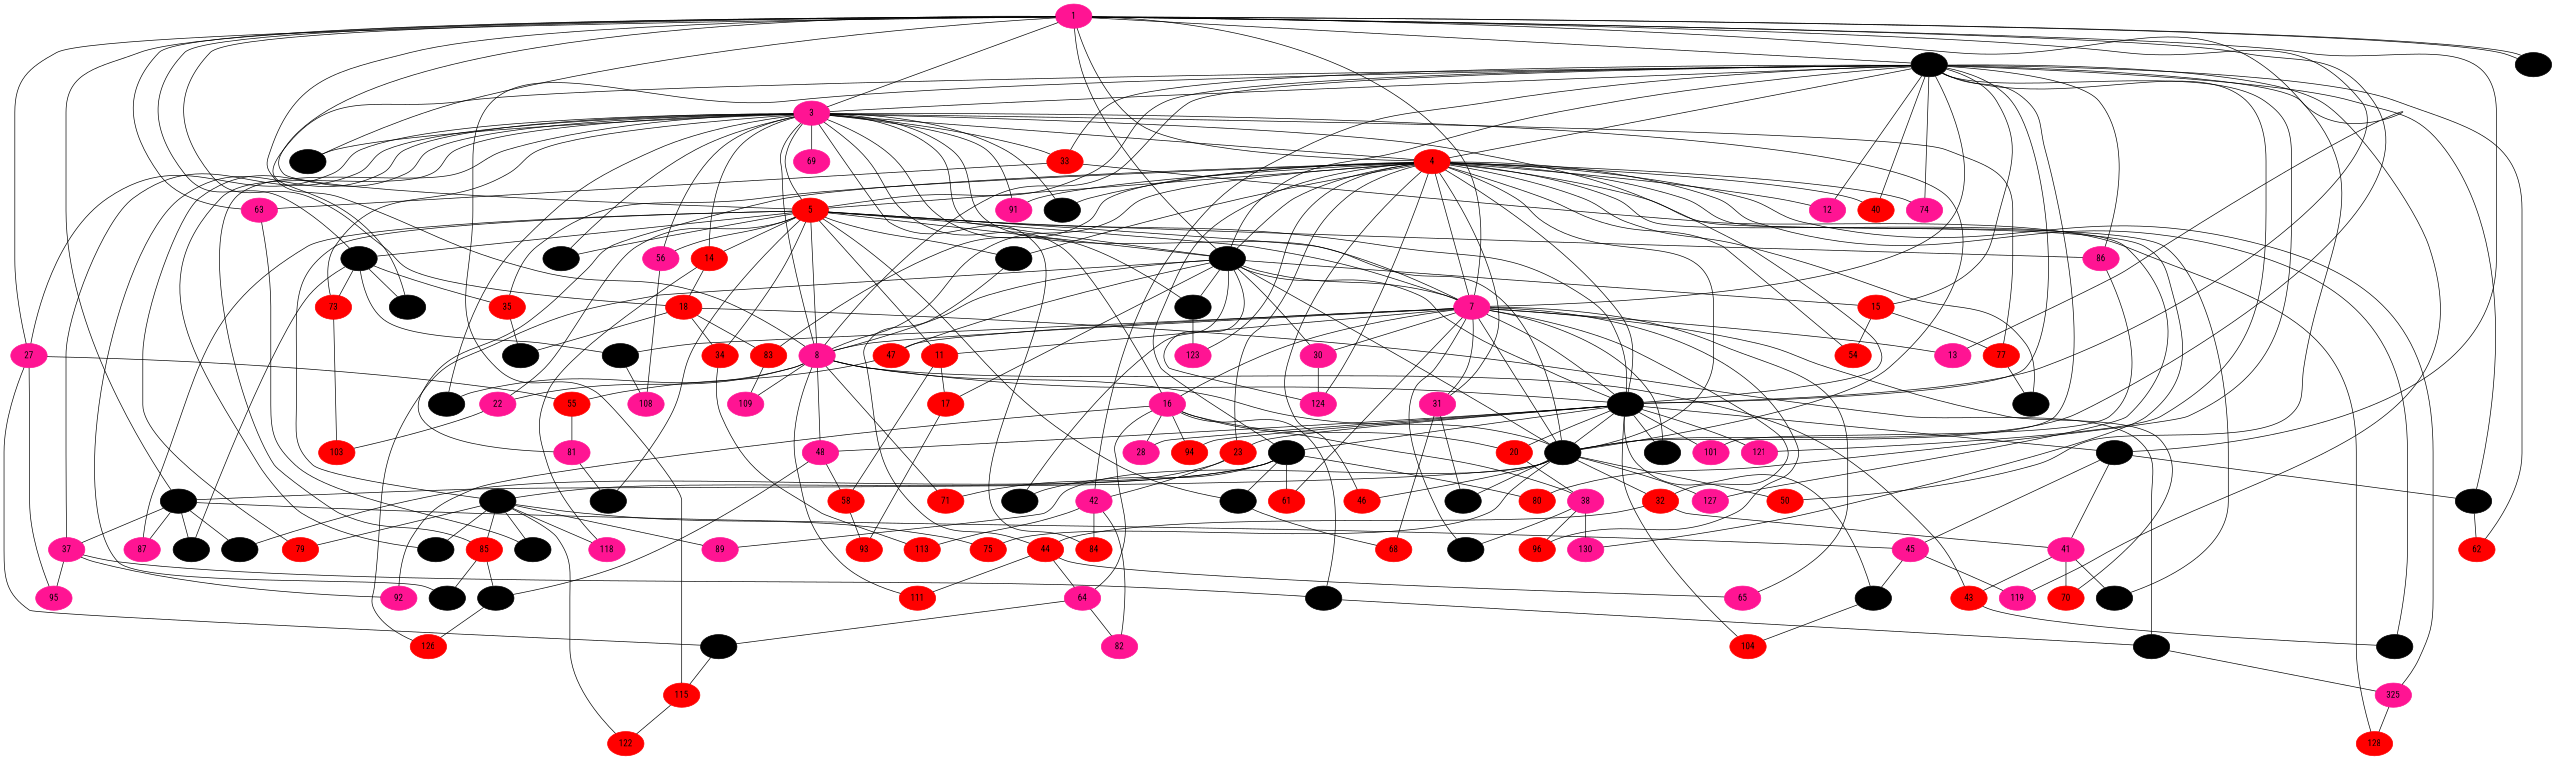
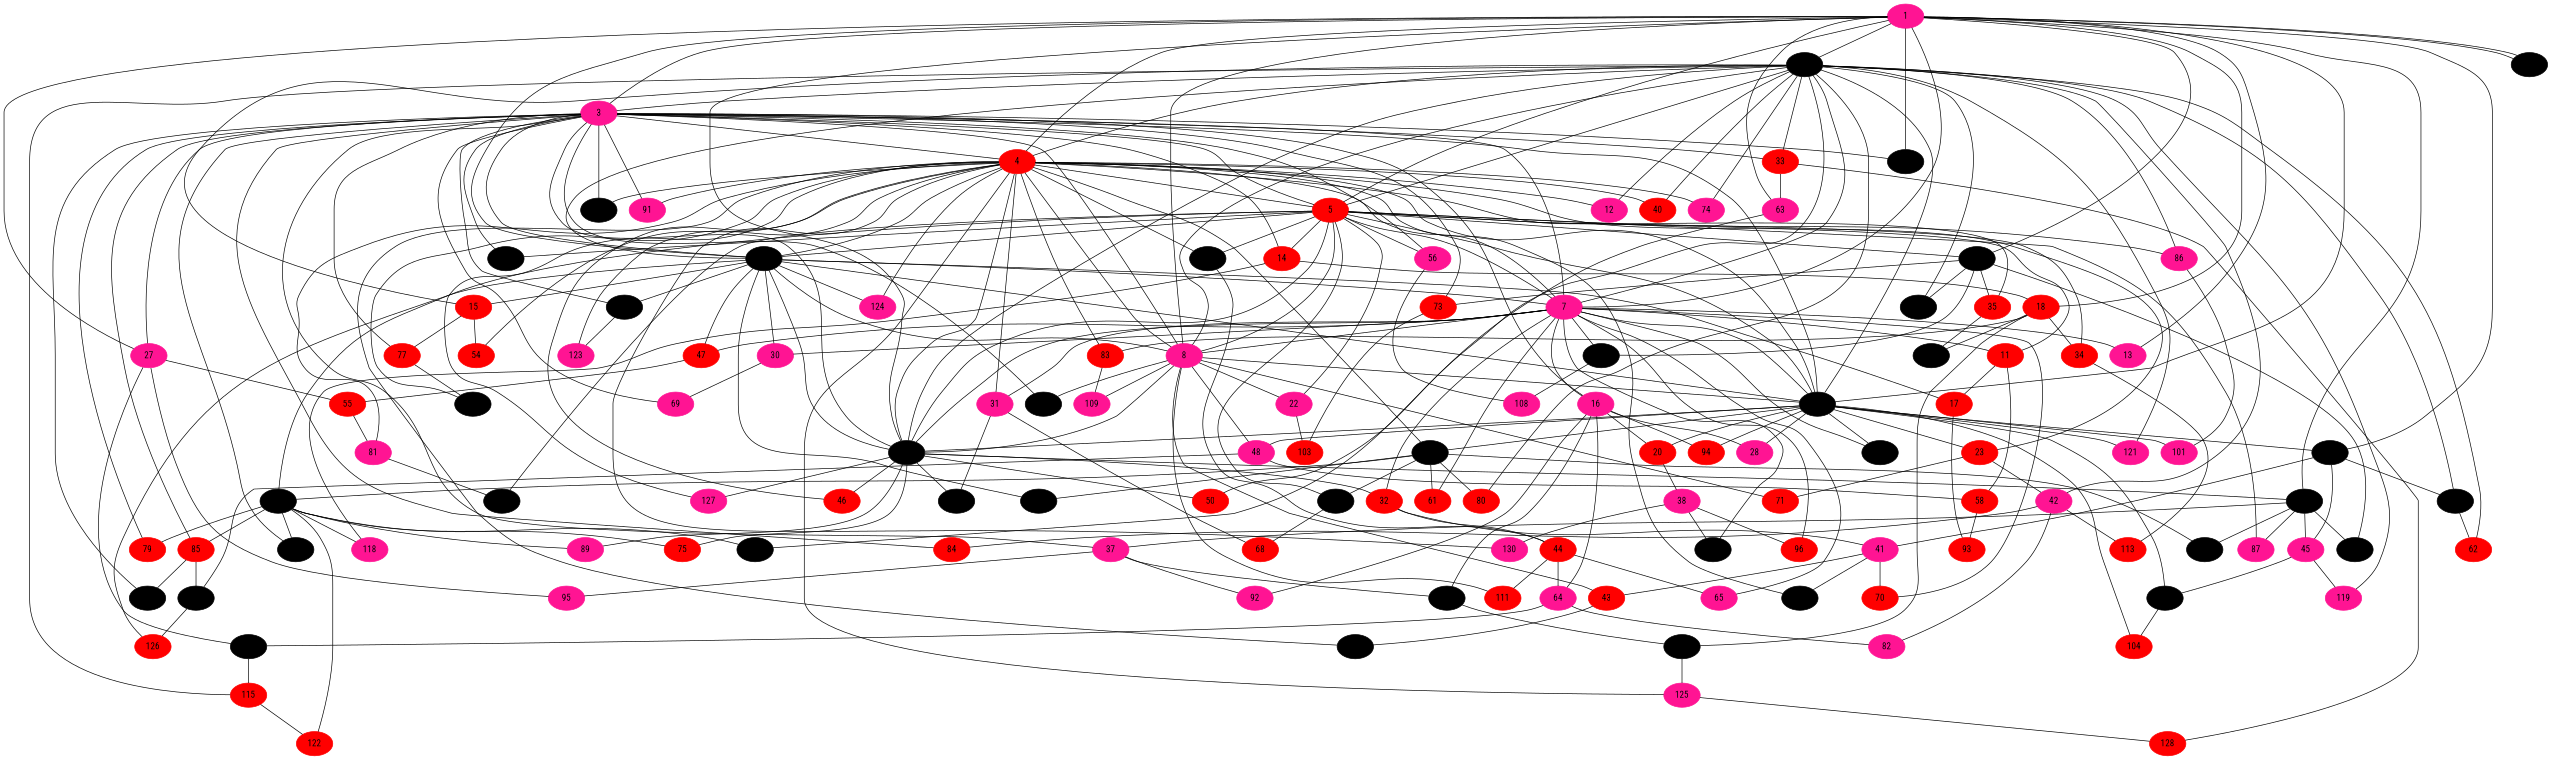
(1318, 380) -> (725, 380)
(1378, 449) -> none
(2393, 695) -> (1682, 695)
